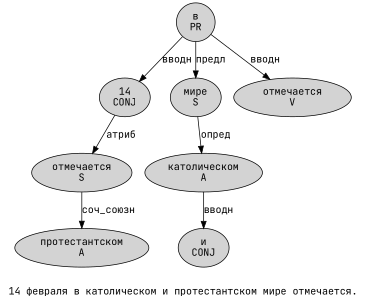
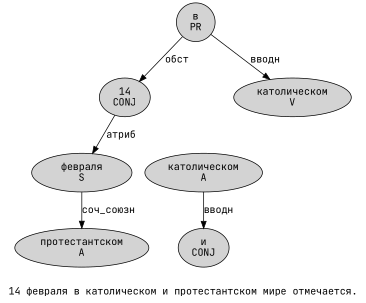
(177, 60) -> (177, 60)
(196, 97) -> none
(293, 97) -> (293, 97)
(82, 173) -> (82, 173)
